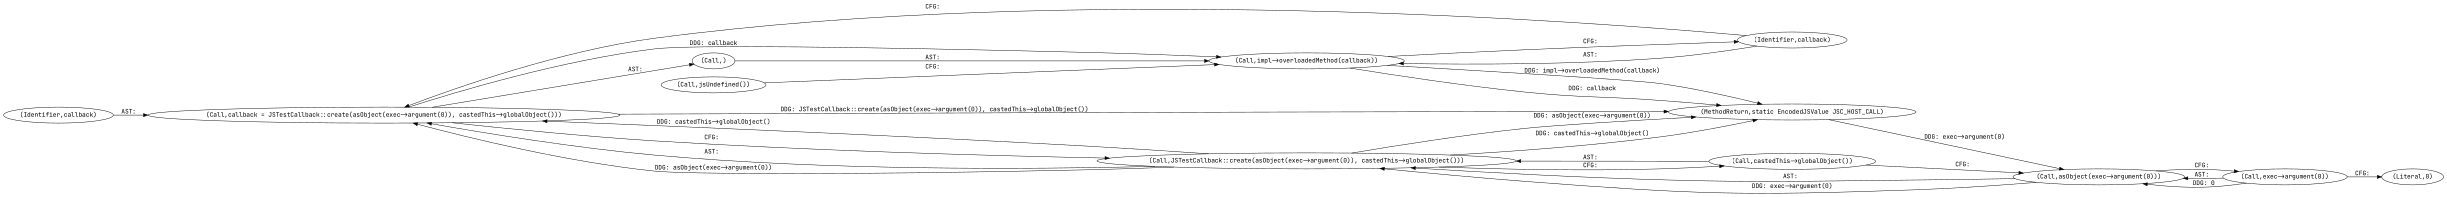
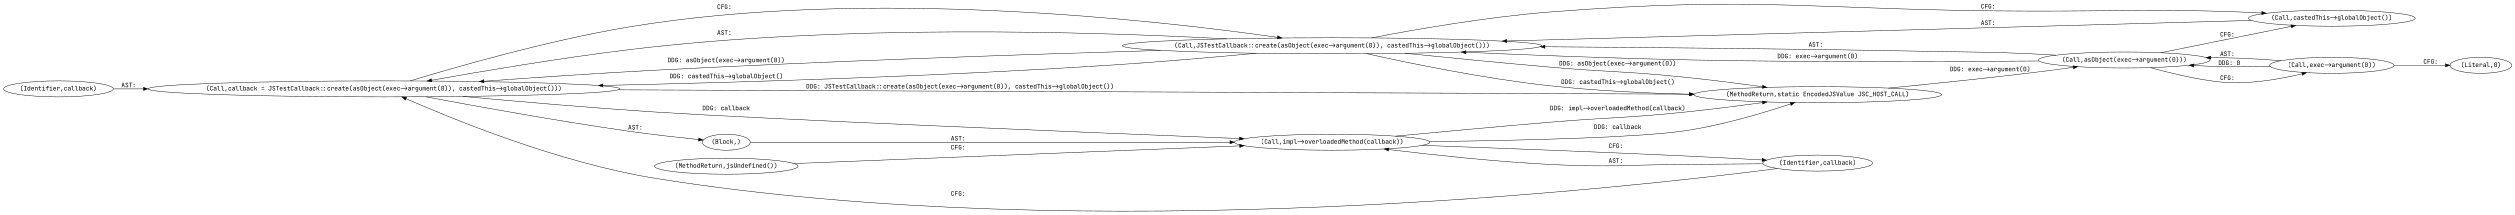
(714, 61) -> (726, 142)
(714, 85) -> (726, 166)
(1942, 169) -> (2226, 40)
